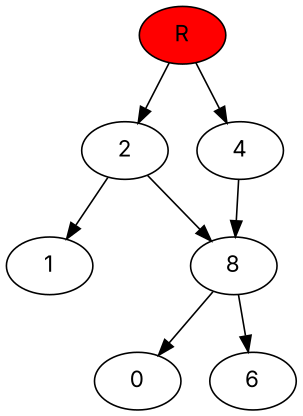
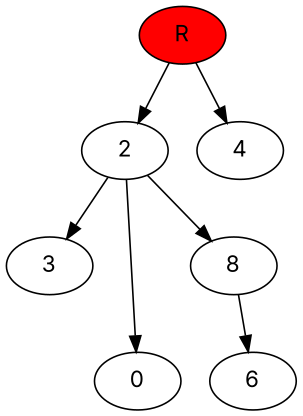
(237, 200) -> none
(50, 266) -> (50, 266)
(191, 317) -> (131, 258)
